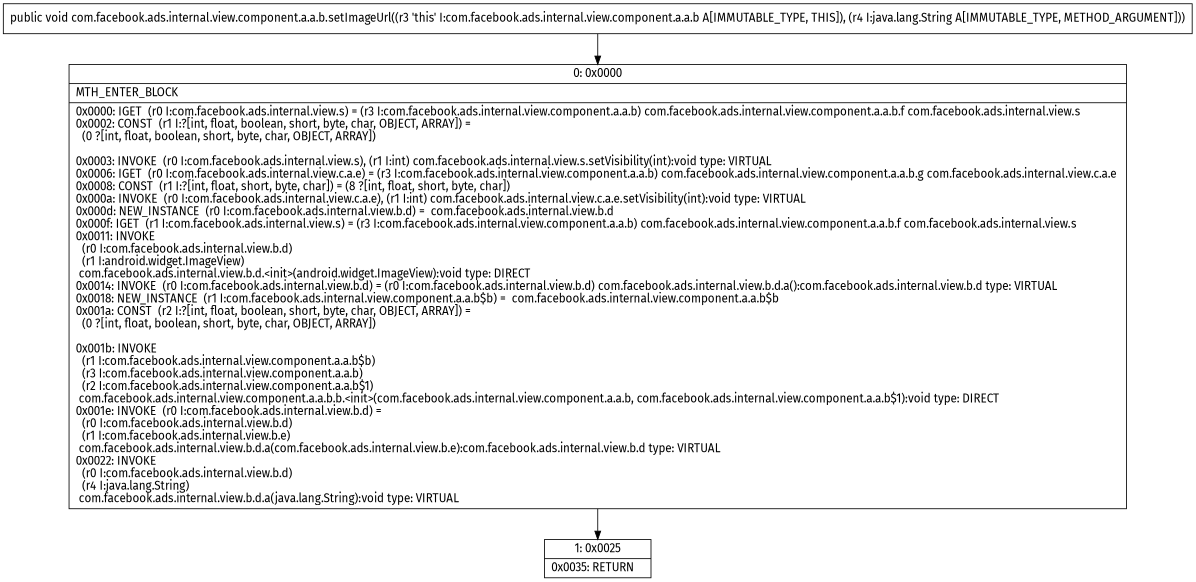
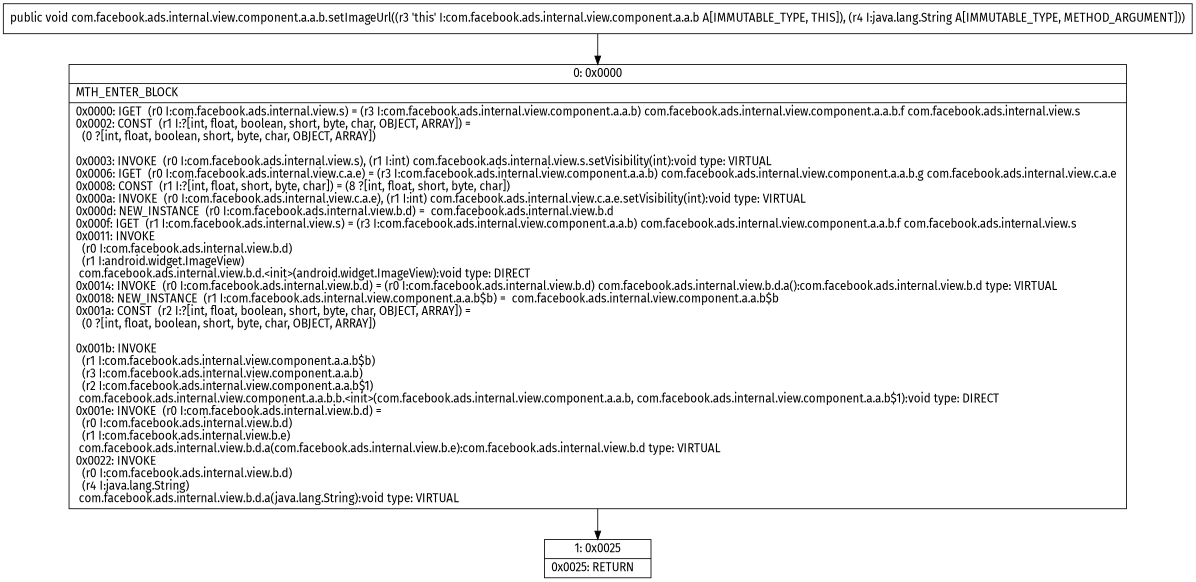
(598, 568) -> (598, 568)
